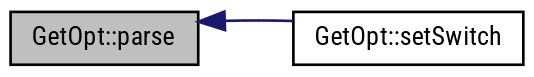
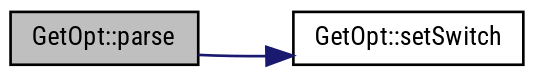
(259, 20) -> (232, 56)
